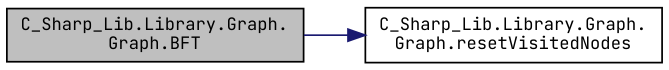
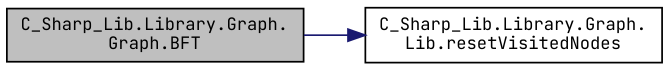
(514, 35) -> (514, 35)
